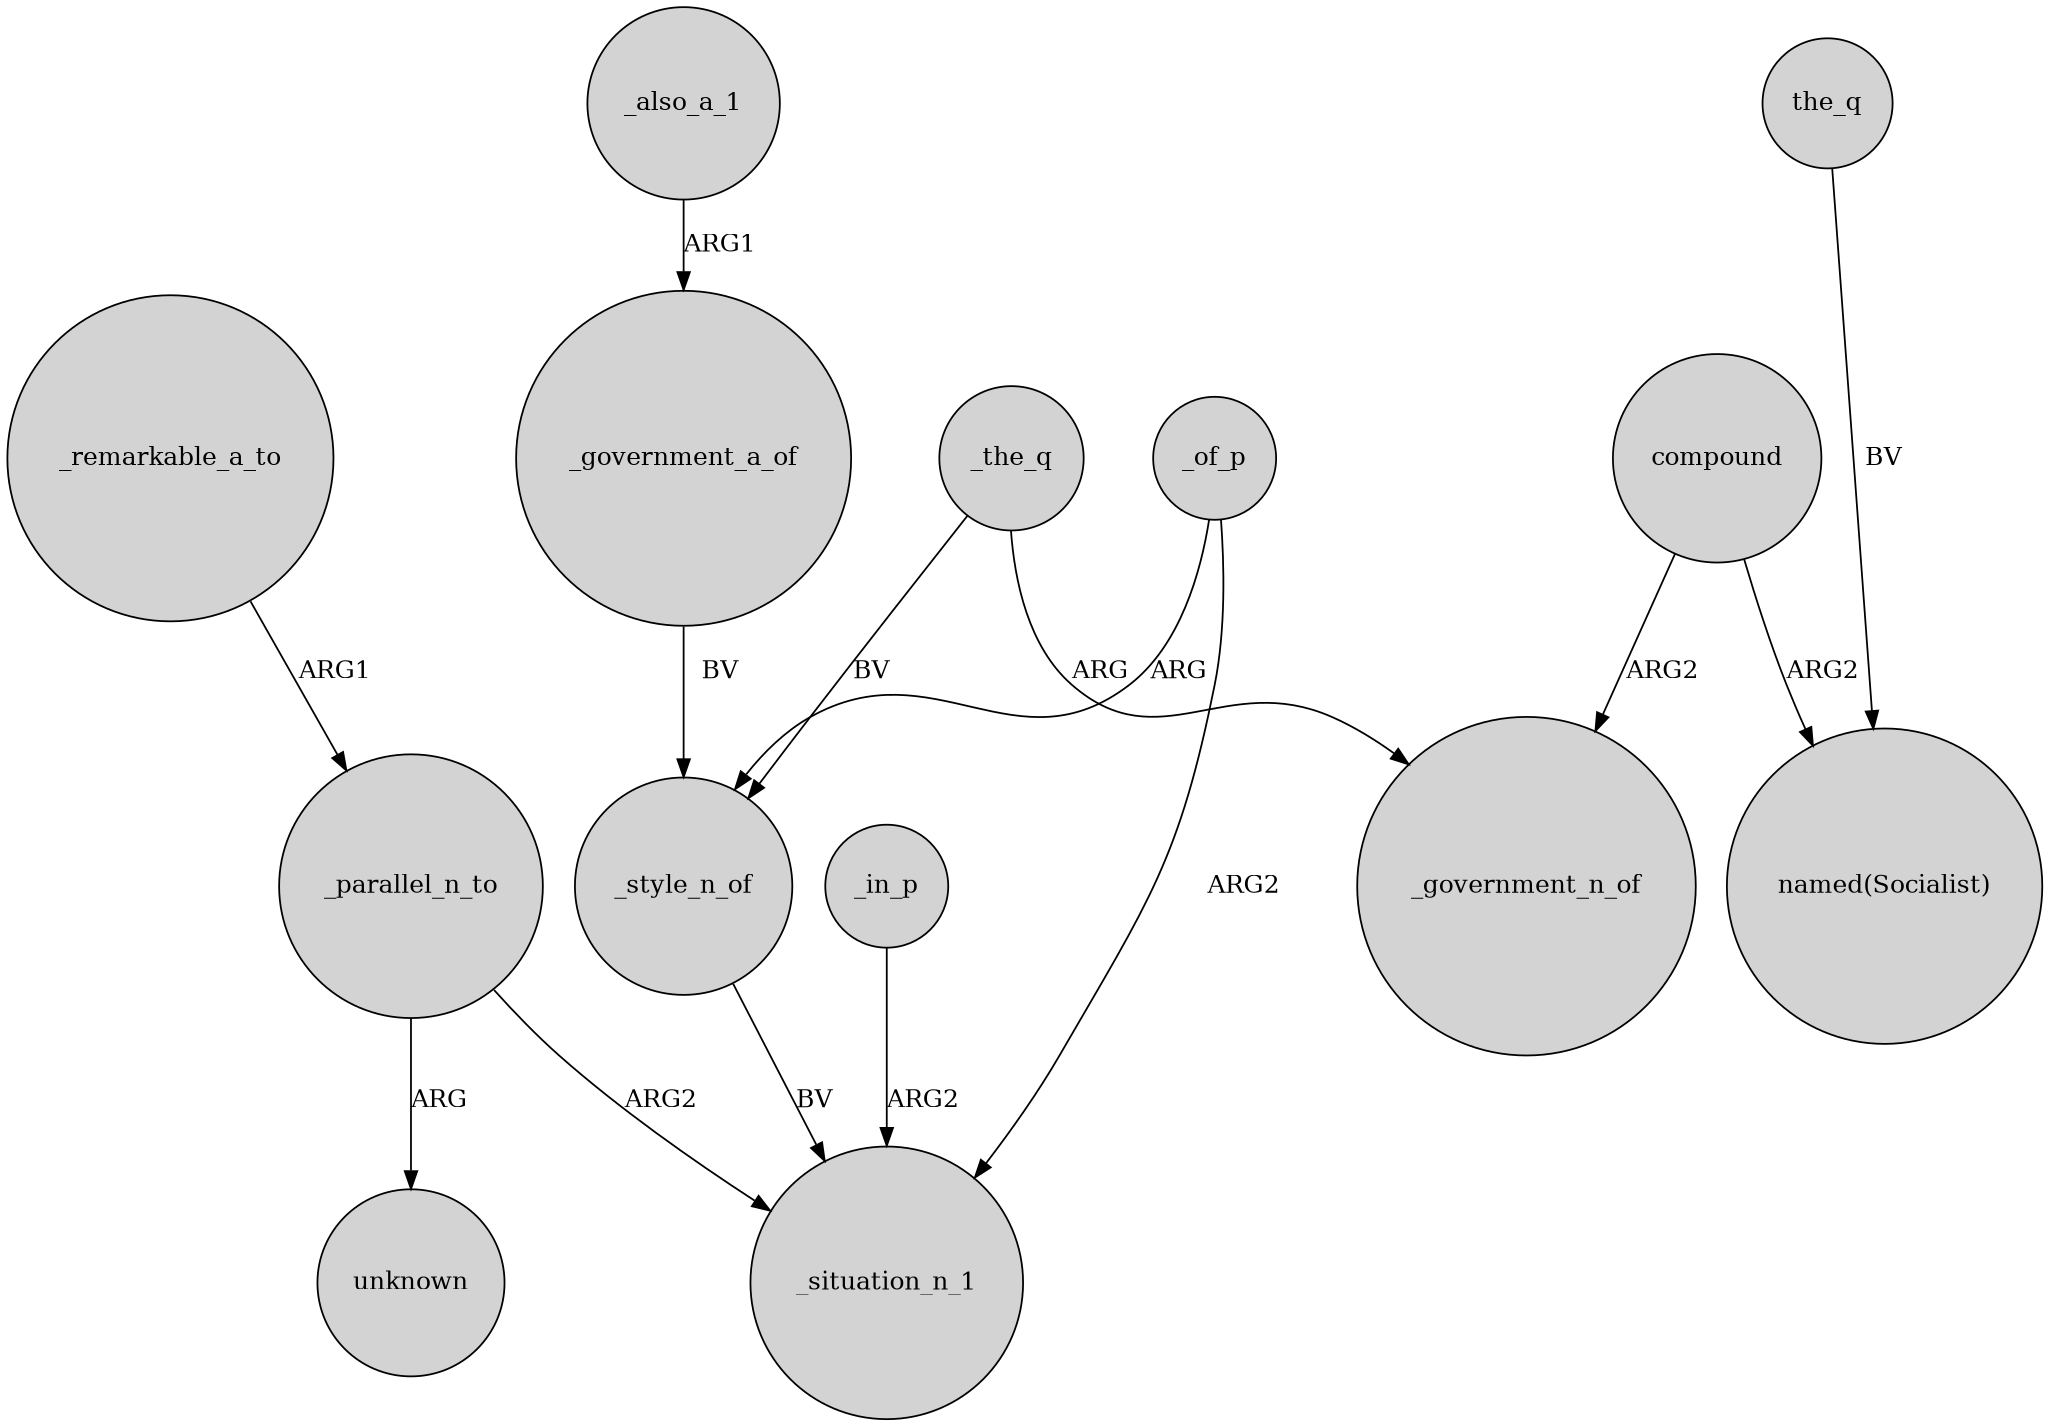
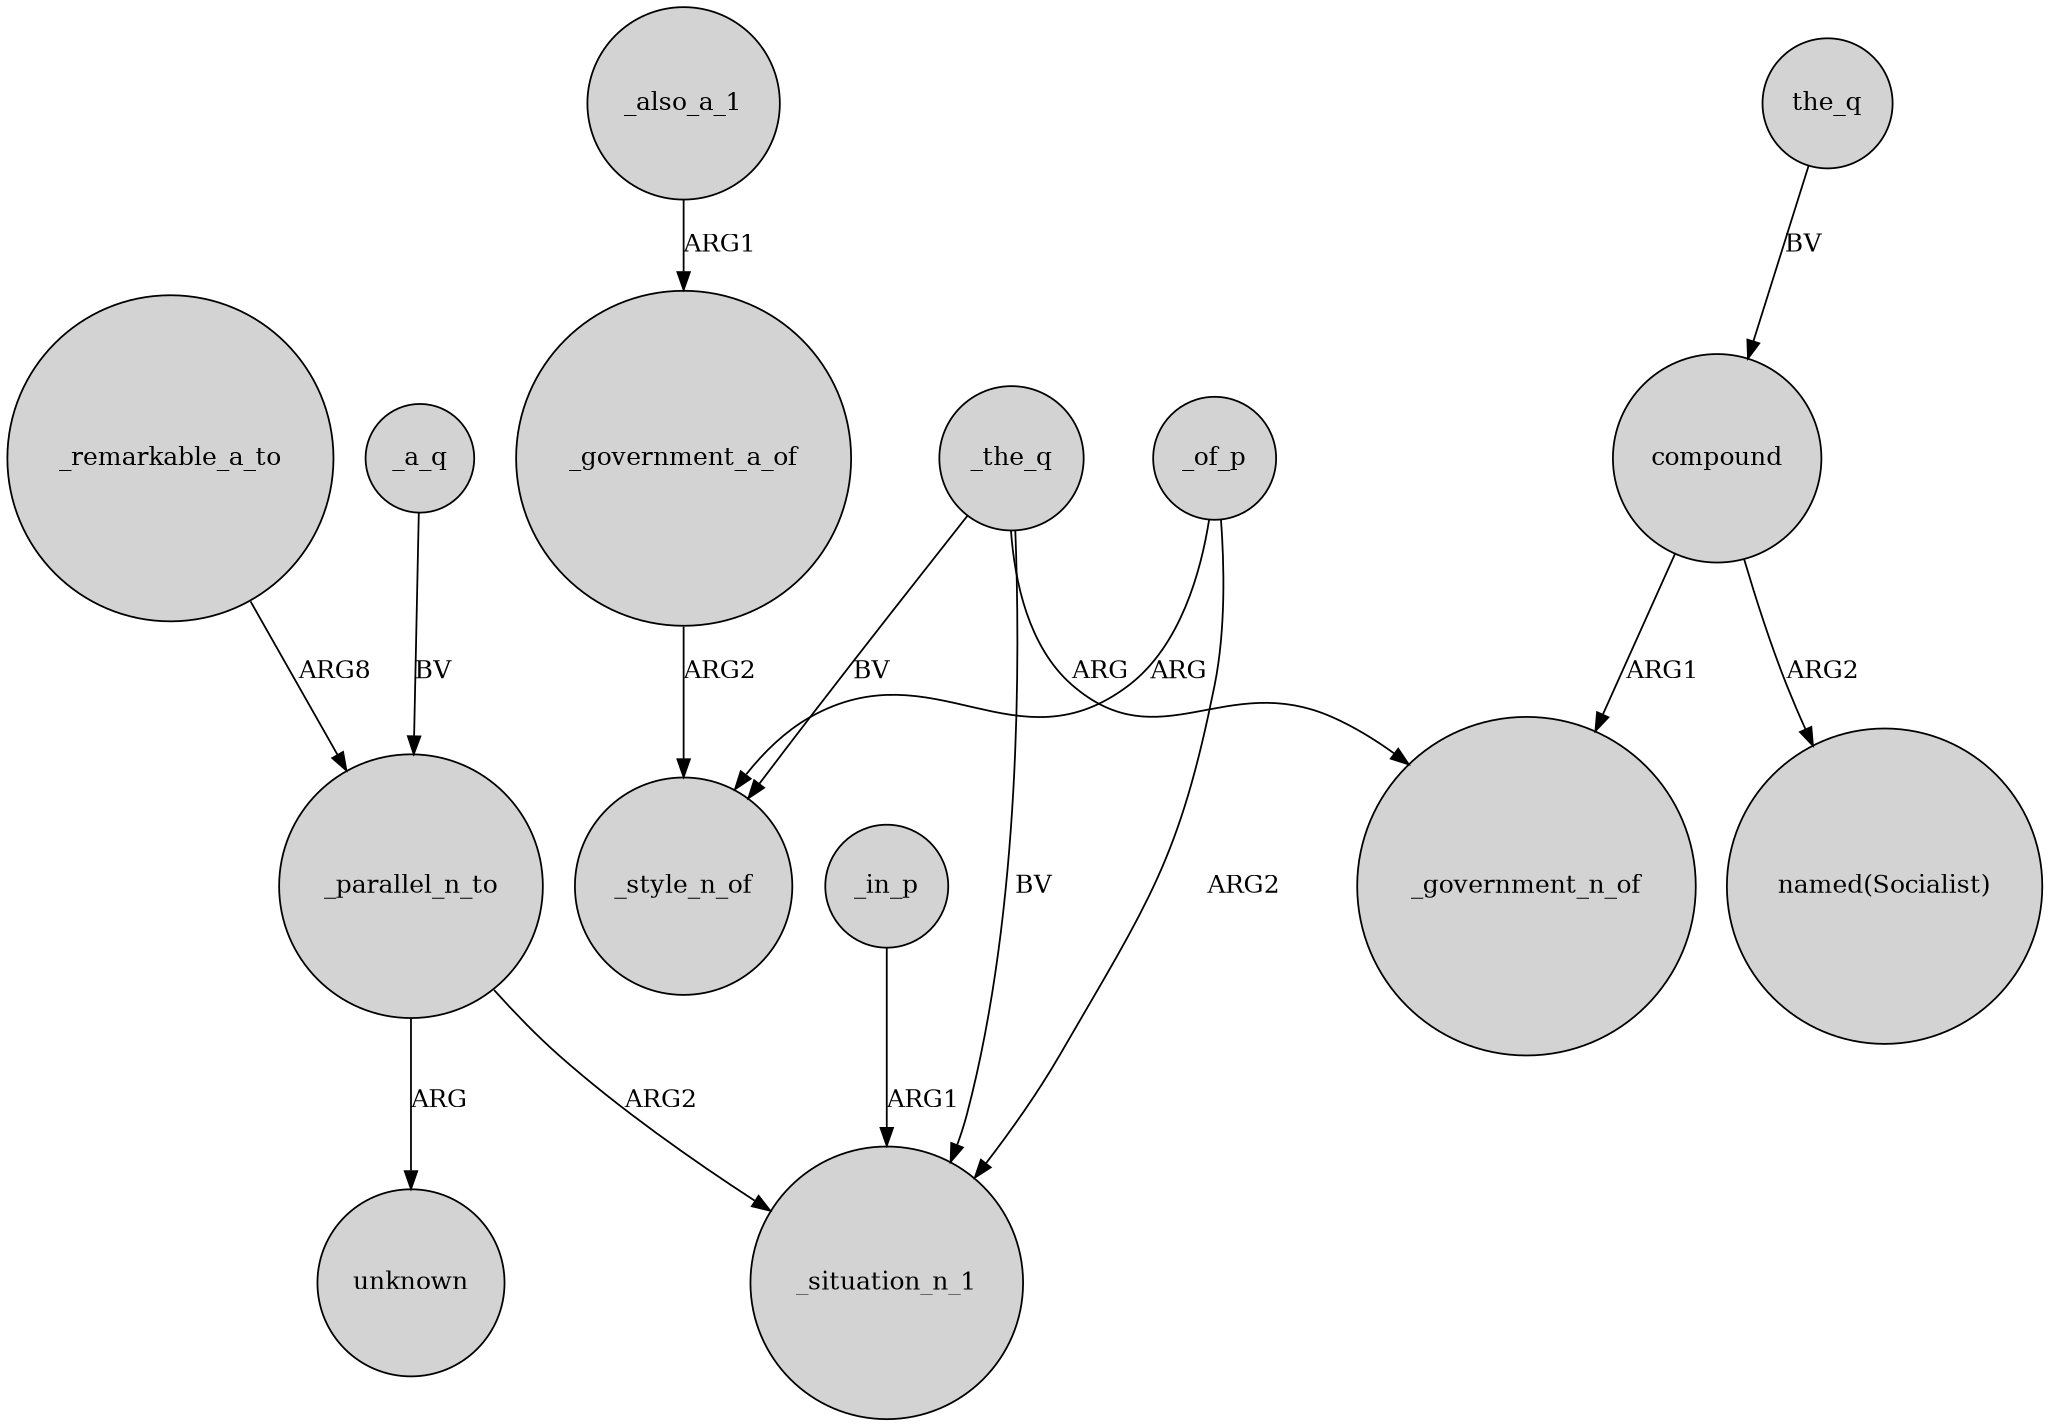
(1852, 440) -> (1781, 253)
none -> (420, 458)
(335, 672) -> (335, 672)
(720, 672) -> (720, 672)
(1663, 672) -> (1663, 672)
(775, 1064) -> (1010, 840)
(923, 1101) -> (923, 1101)
